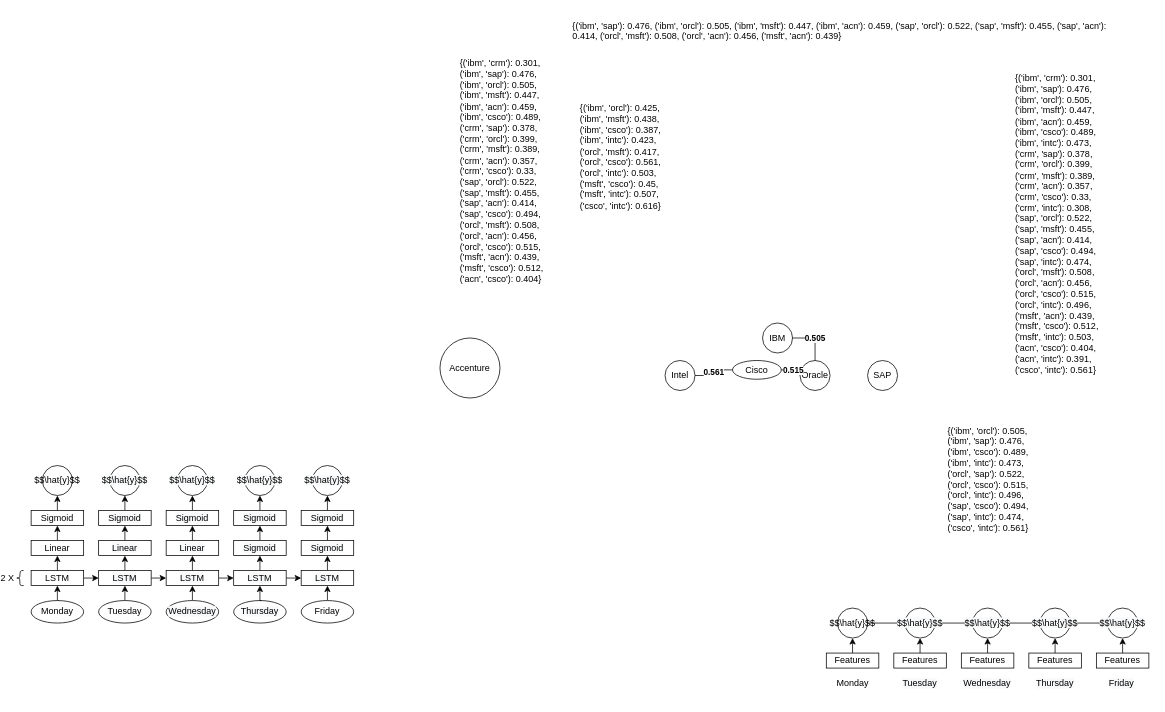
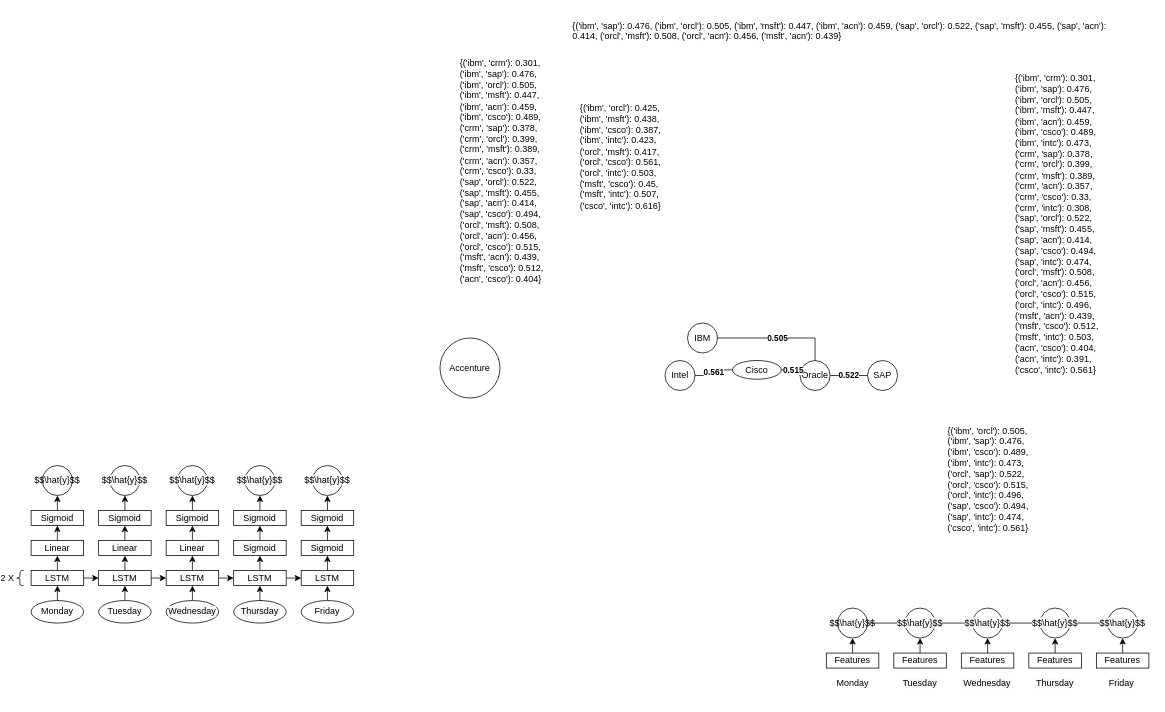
(777, 338) -> (702, 338)
none -> (848, 375)
